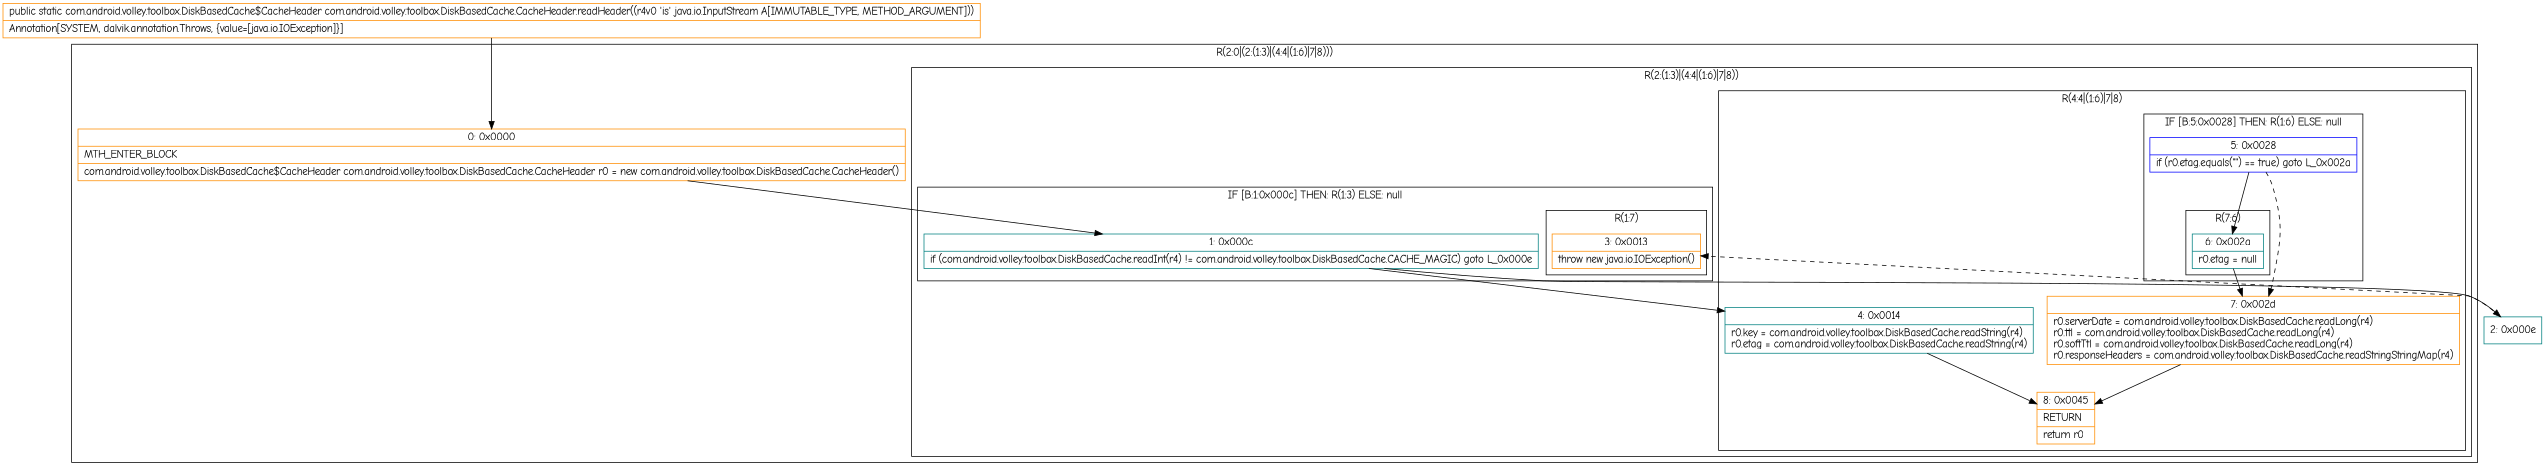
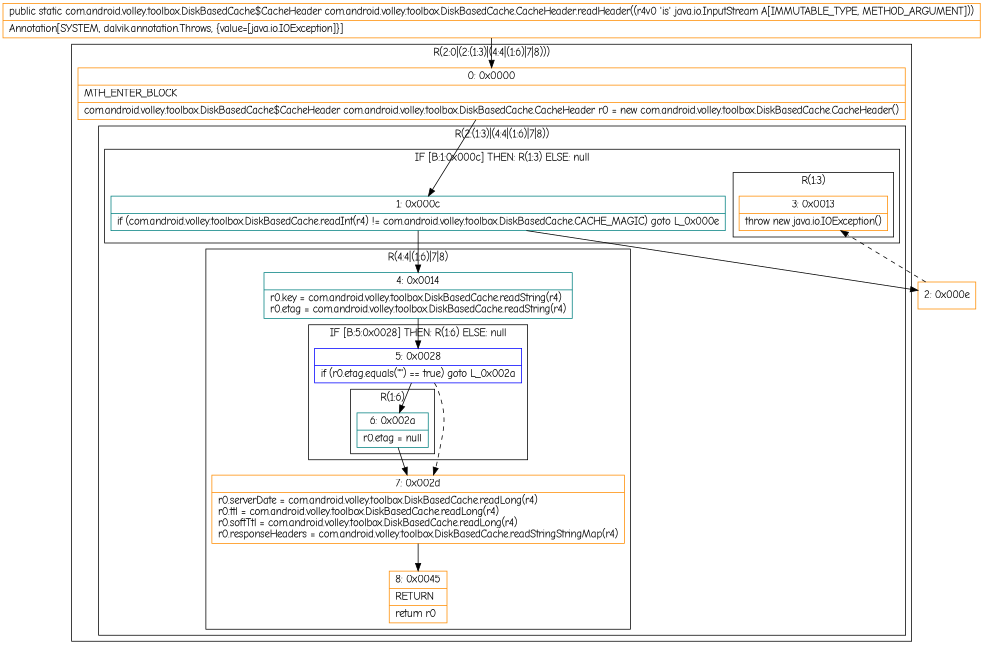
(1626, 219) -> (813, 181)
(2228, 219) -> (393, 398)
(2513, 330) -> (947, 296)
(1978, 377) -> (418, 330)
